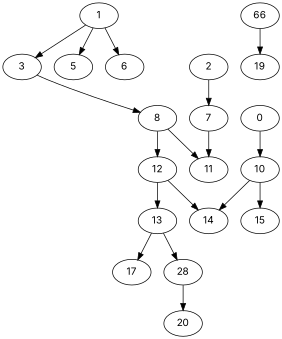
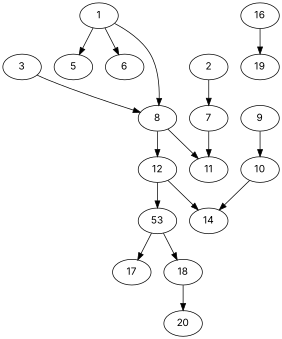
(260, 16) -> (260, 16)
(63, 39) -> (150, 53)
(260, 118) -> (260, 118)
(157, 221) -> (157, 221)
(260, 221) -> none
(183, 272) -> (183, 272)
